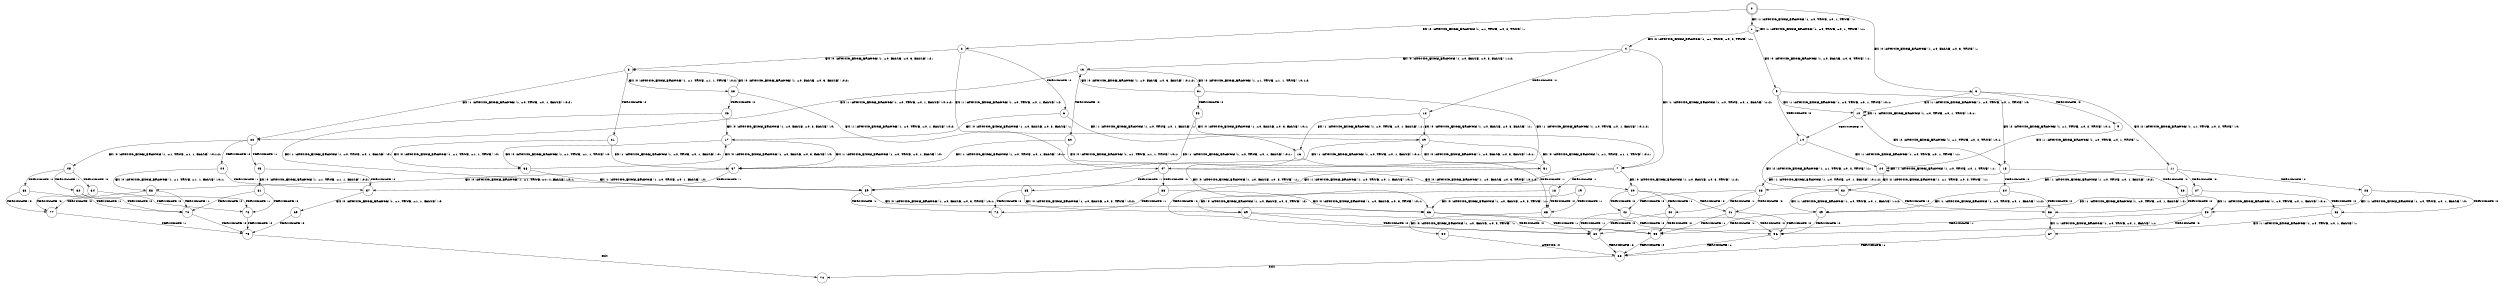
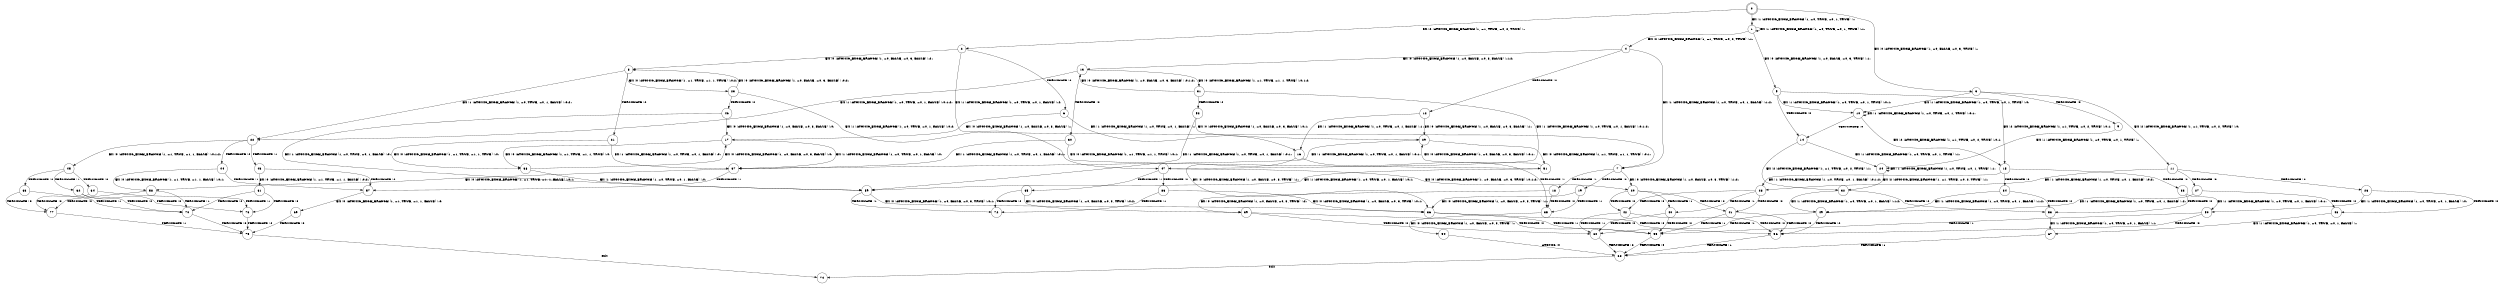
(1179, 197) -> (1601, 179)
